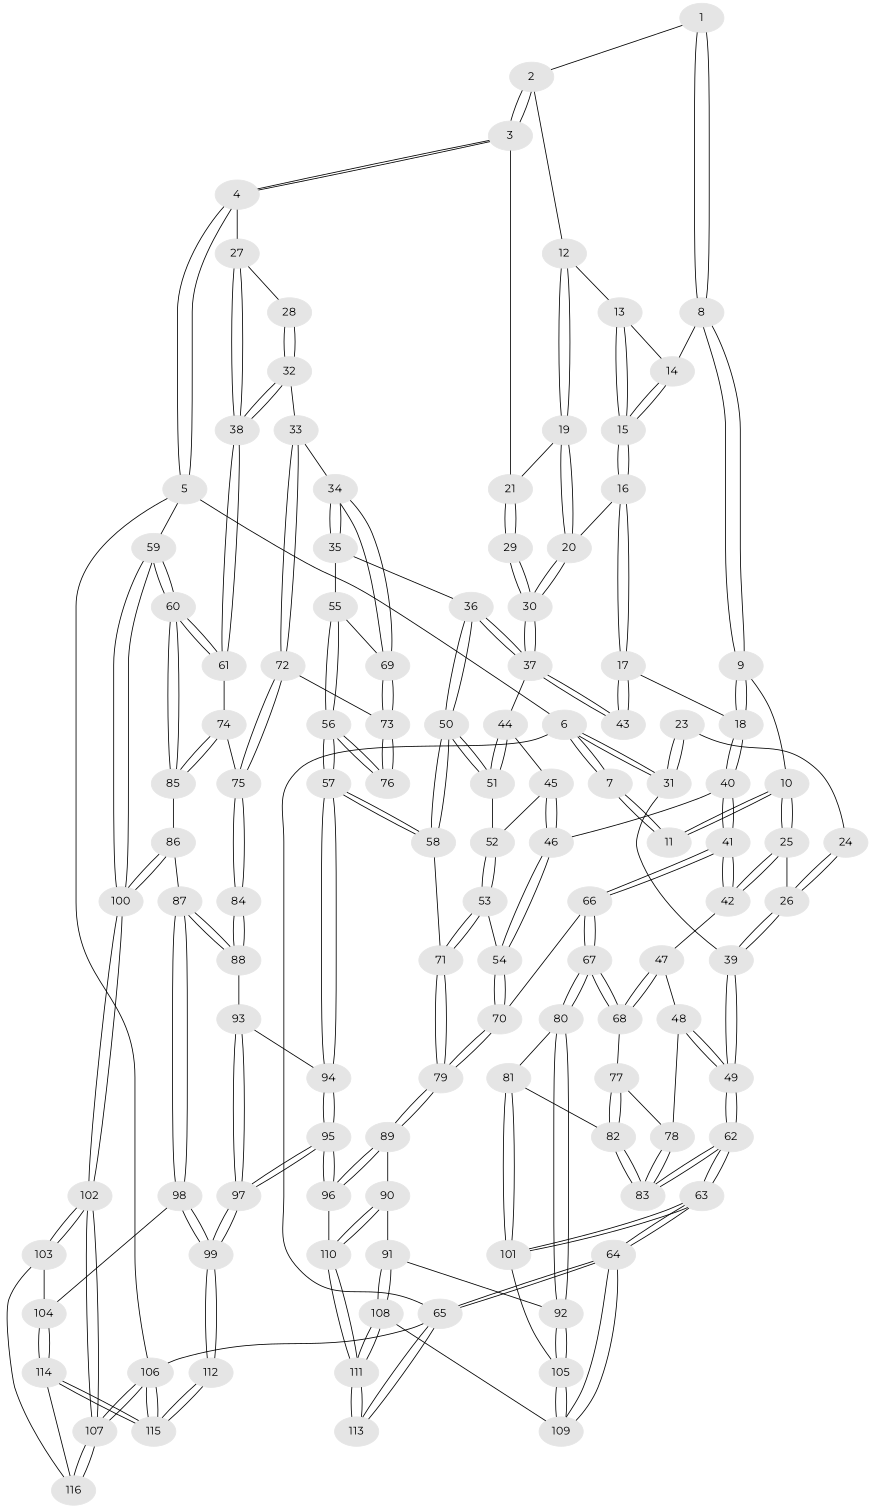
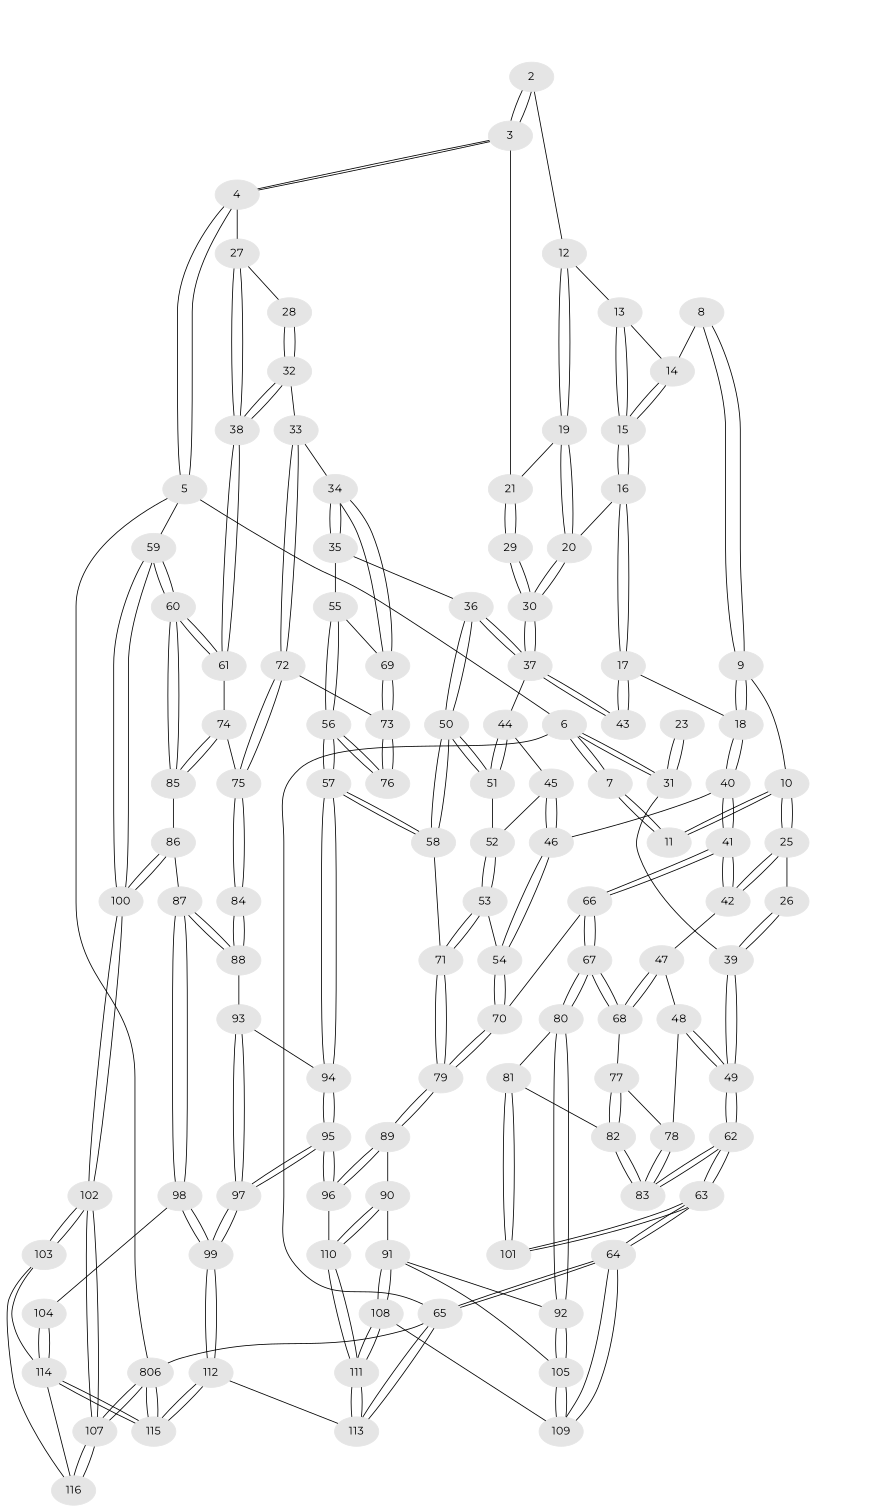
(702, 18) -> none
(846, 843) -> none
(44, 1284) -> (12, 1319)
(527, 1317) -> (481, 1307)
(150, 1373) -> (150, 1373)
none -> (284, 1402)
